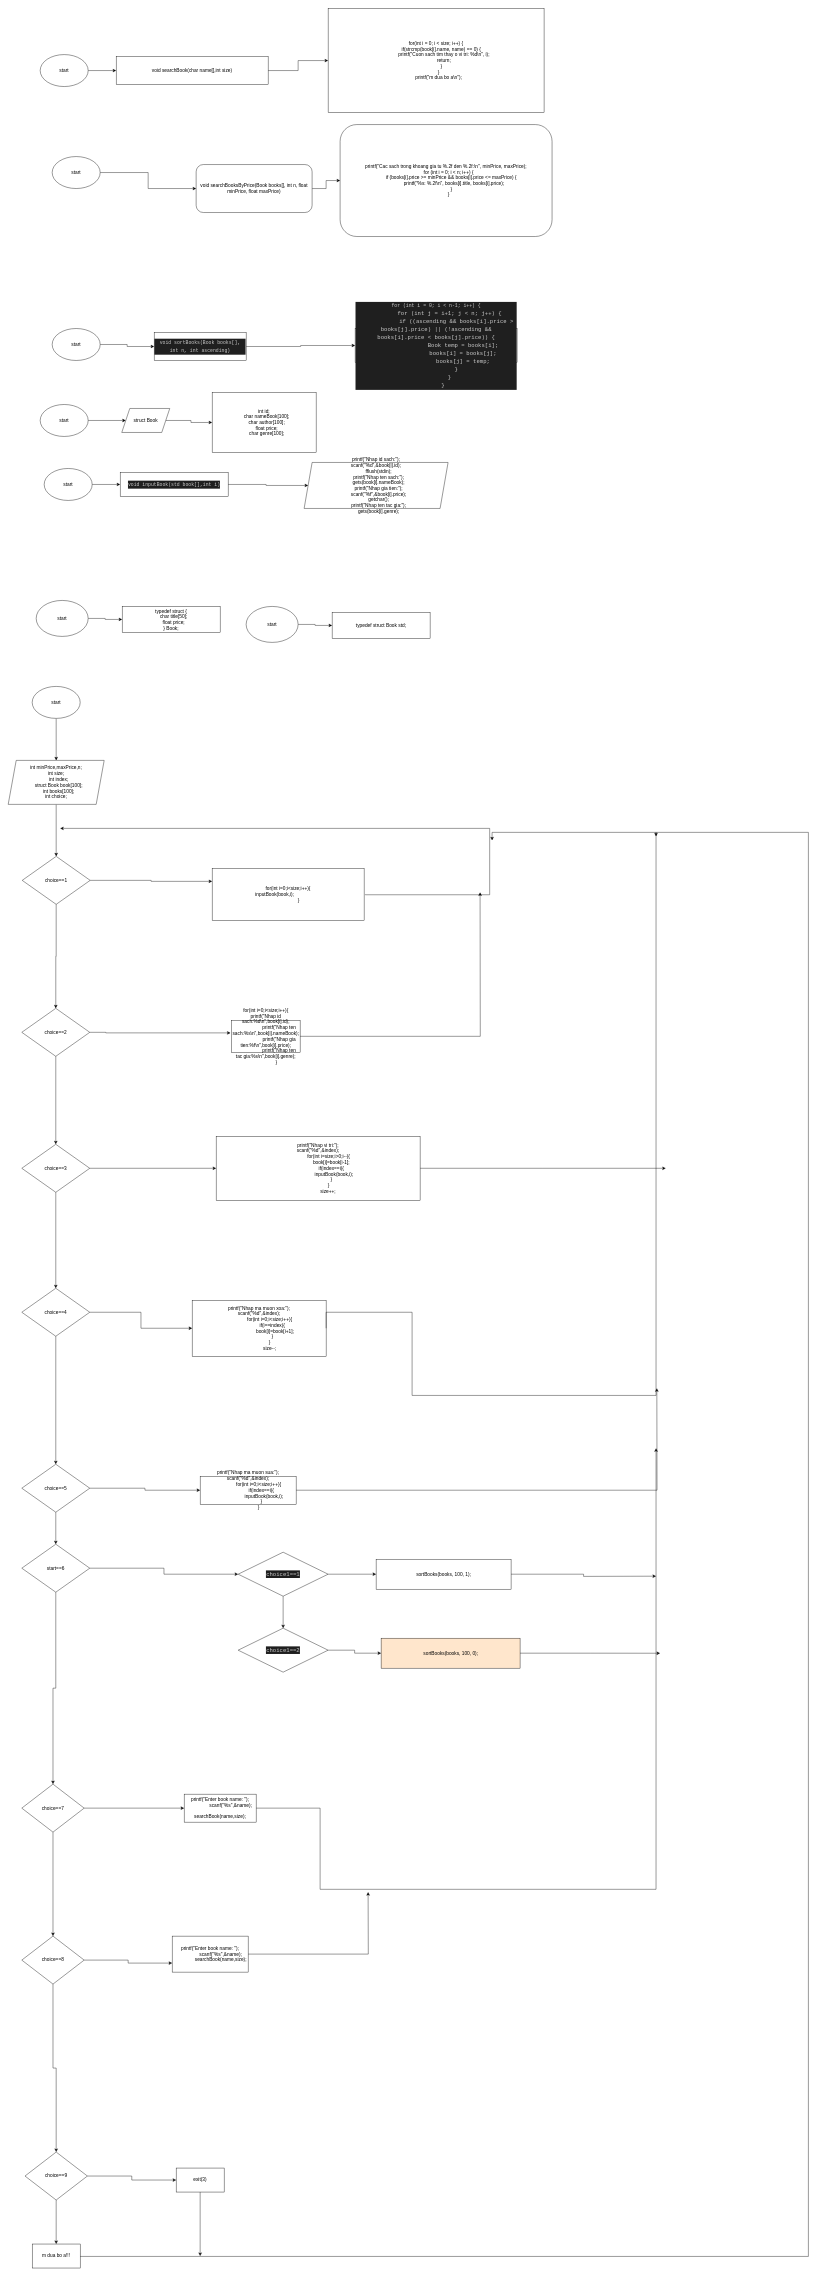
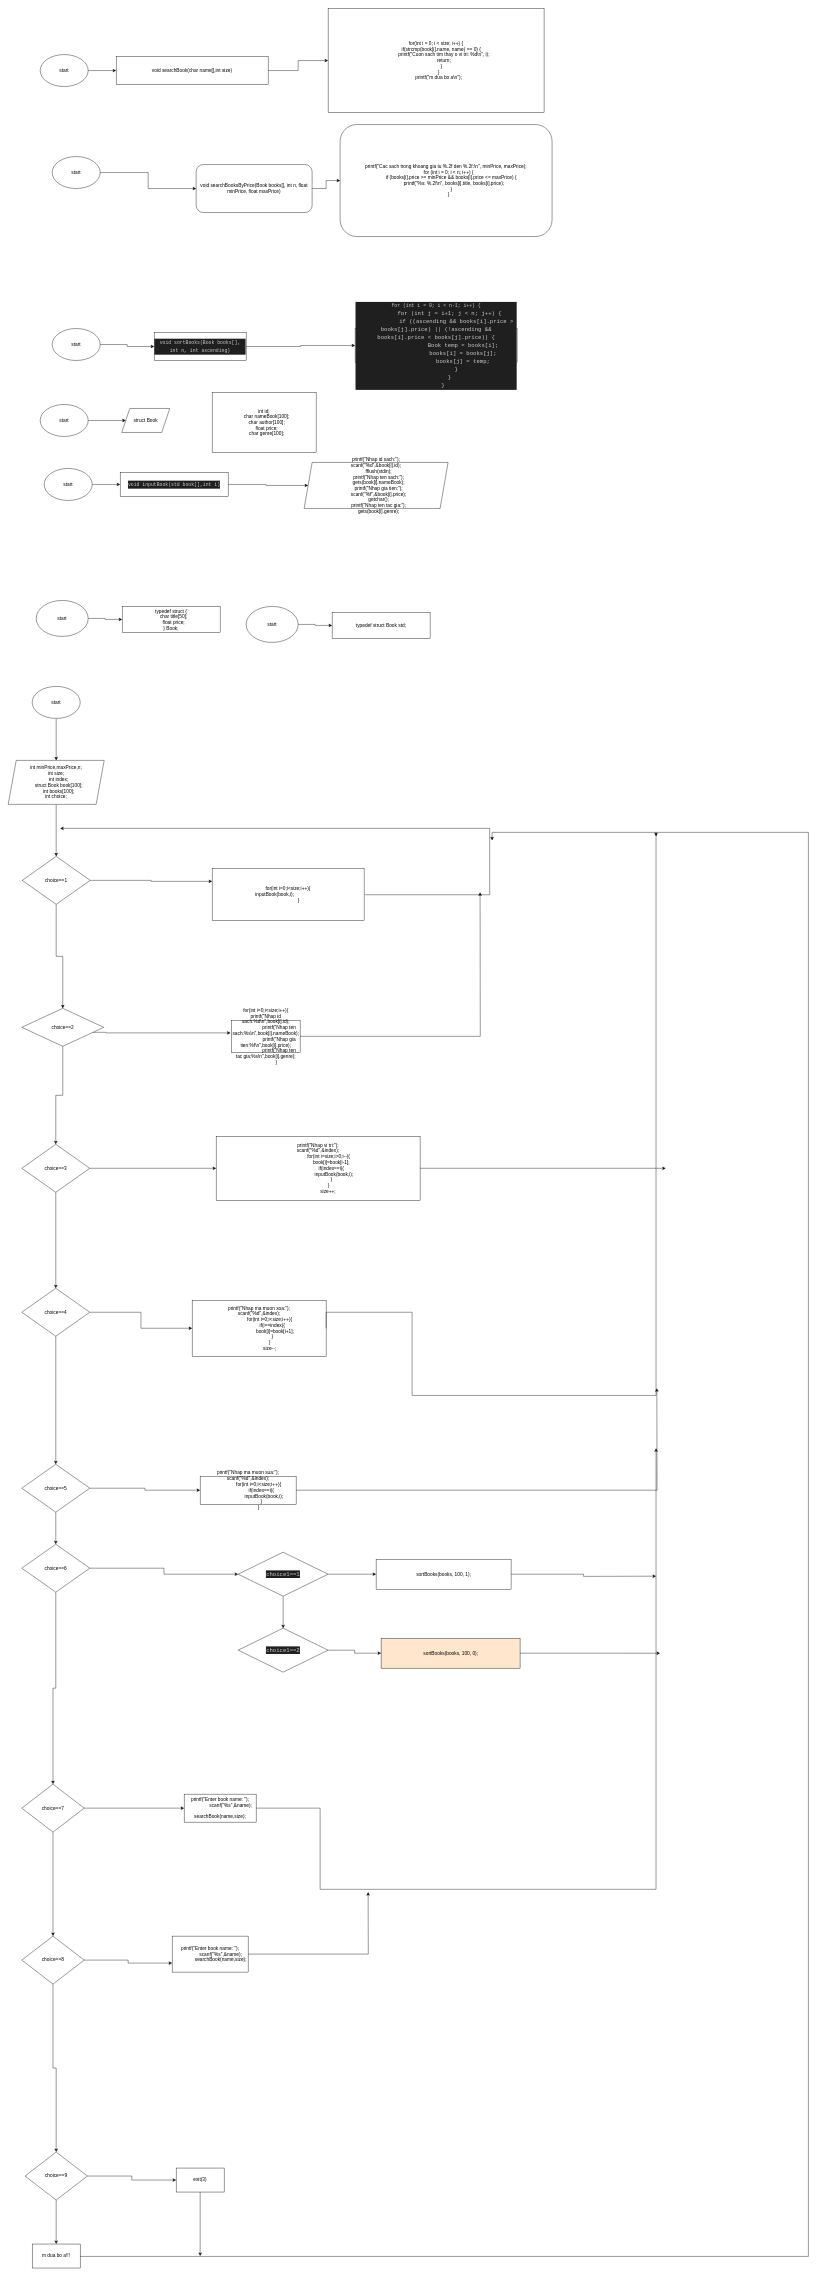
(208, 422) -> none
(56, 1032) -> (63, 1027)
(56, 1568) -> (56, 1568)
